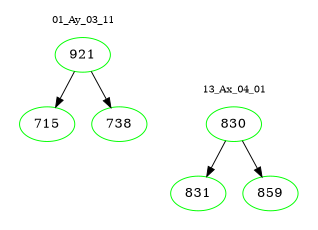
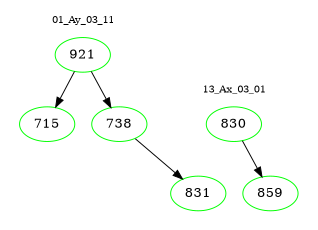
(234, 90) -> (234, 90)
(218, 154) -> (155, 156)
